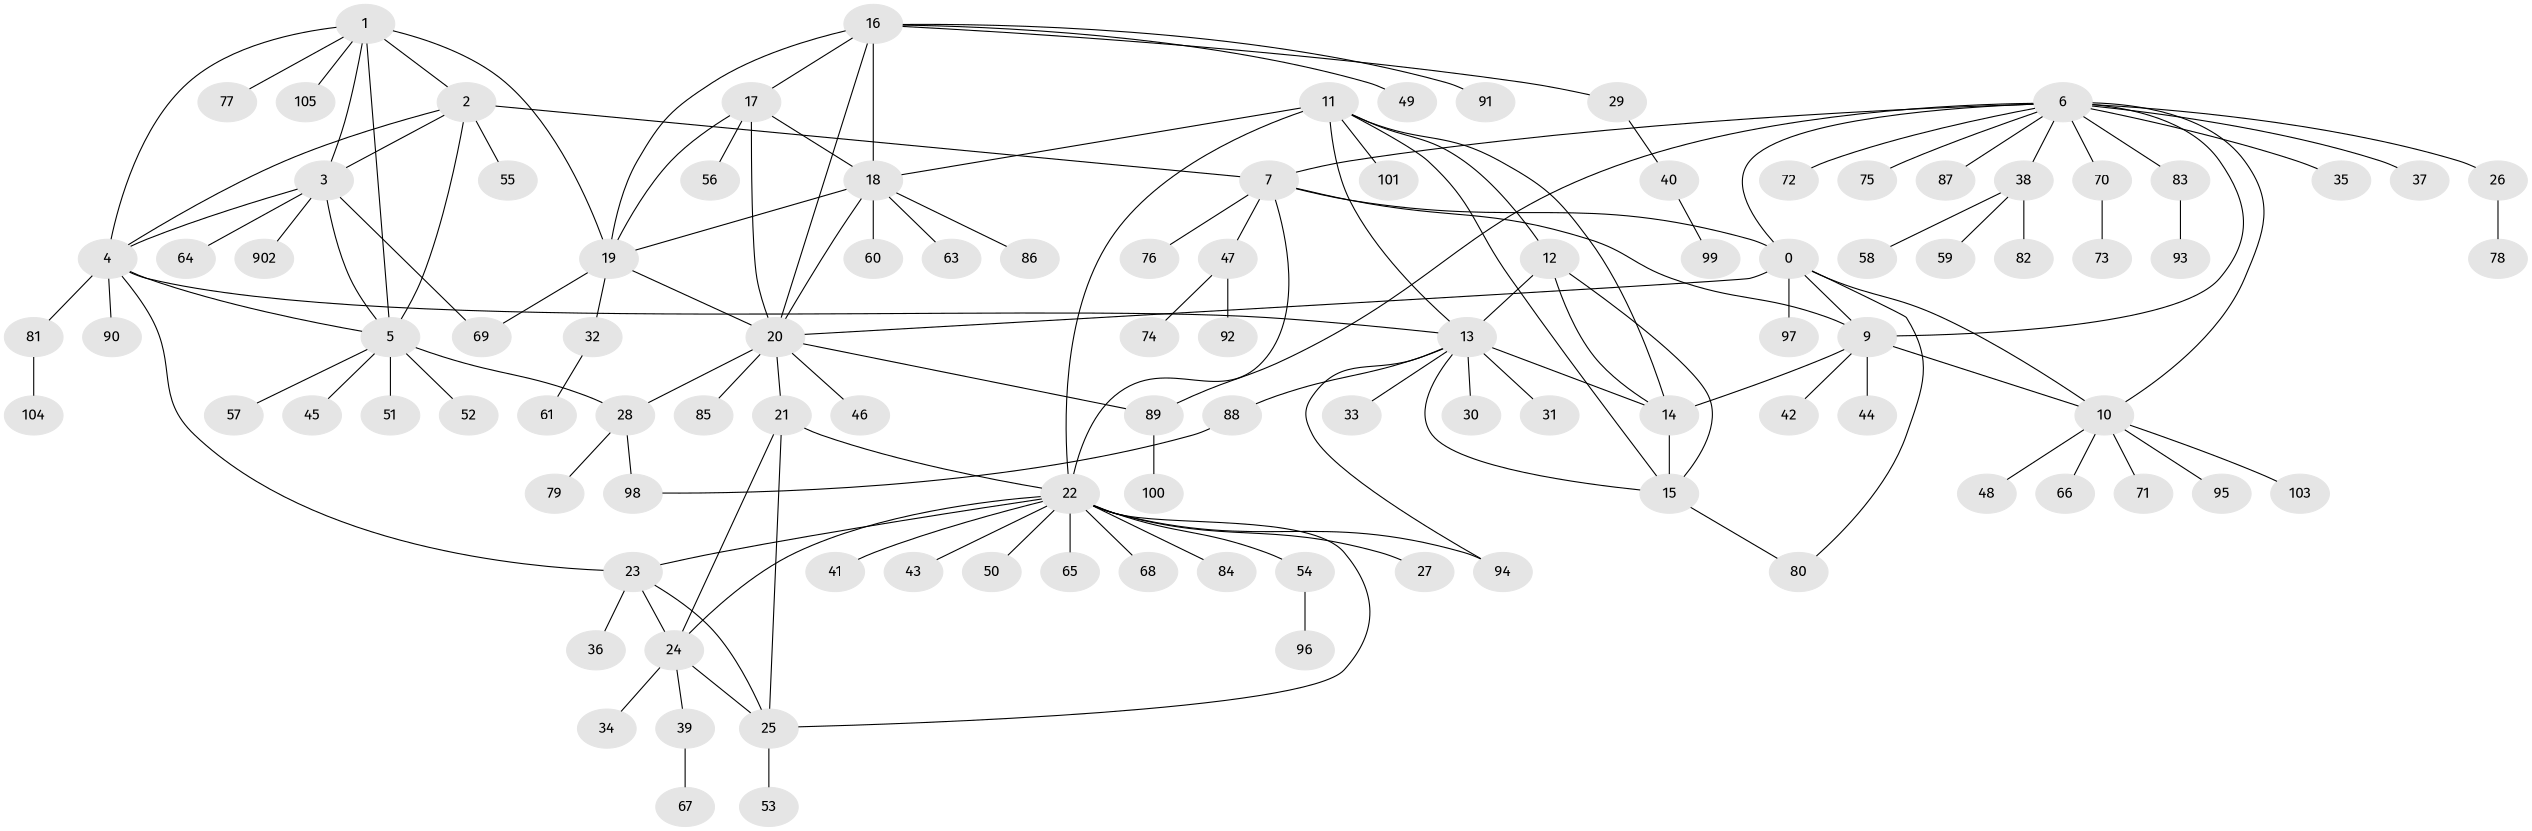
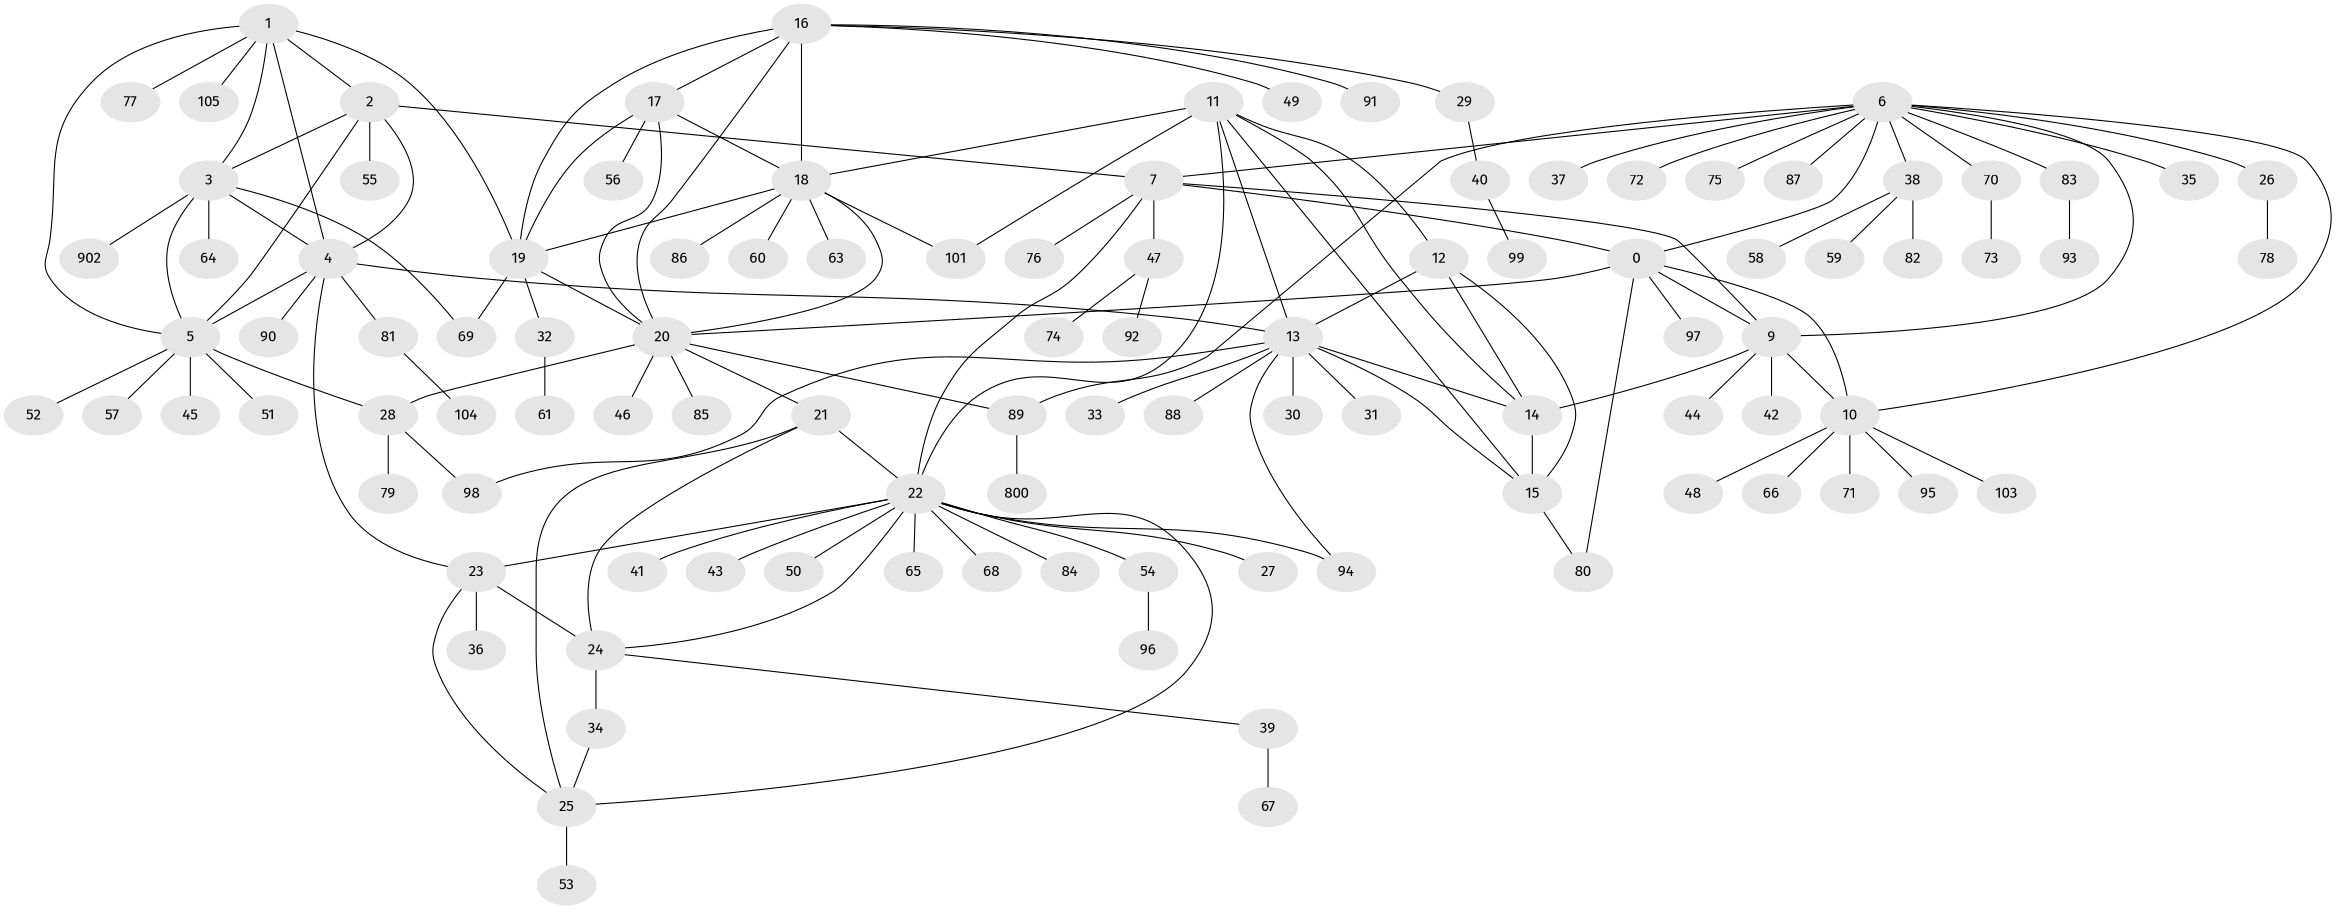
none -> (879, 220)
(939, 480) -> (867, 367)
(1154, 494) -> (1017, 494)
(722, 689) -> (581, 768)
